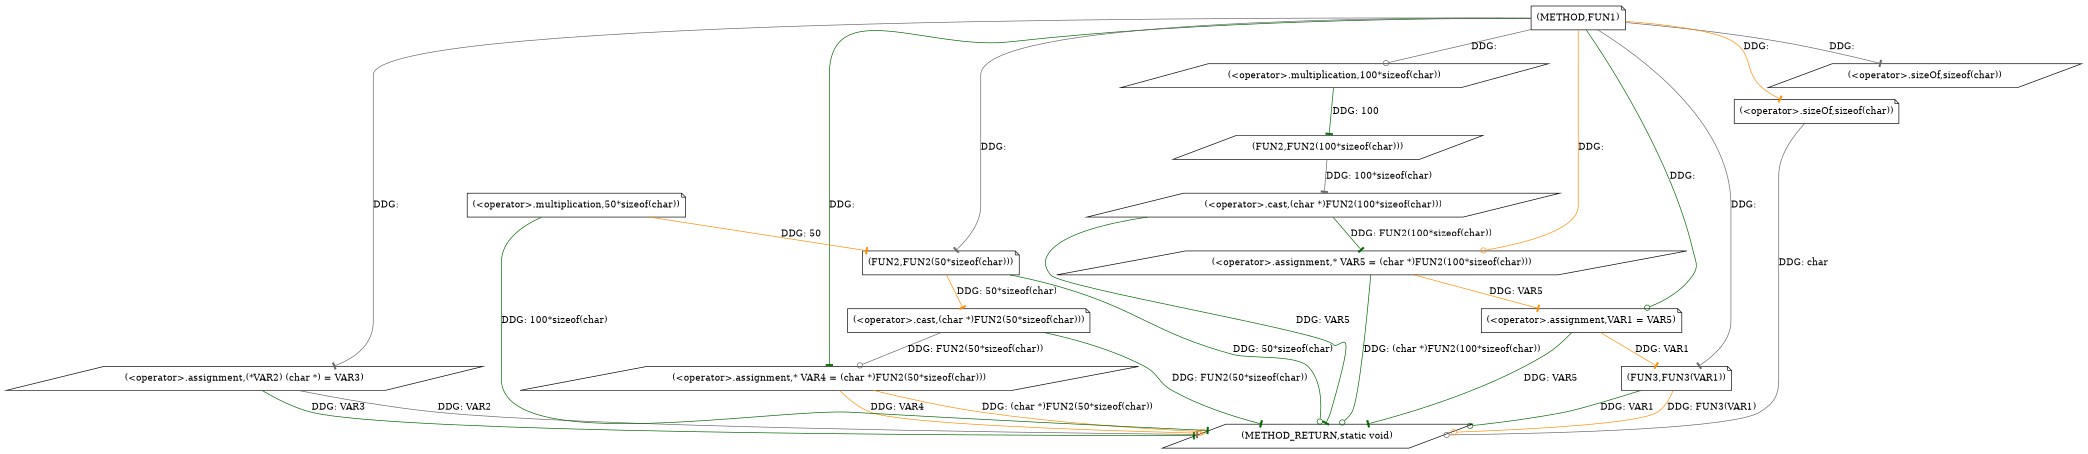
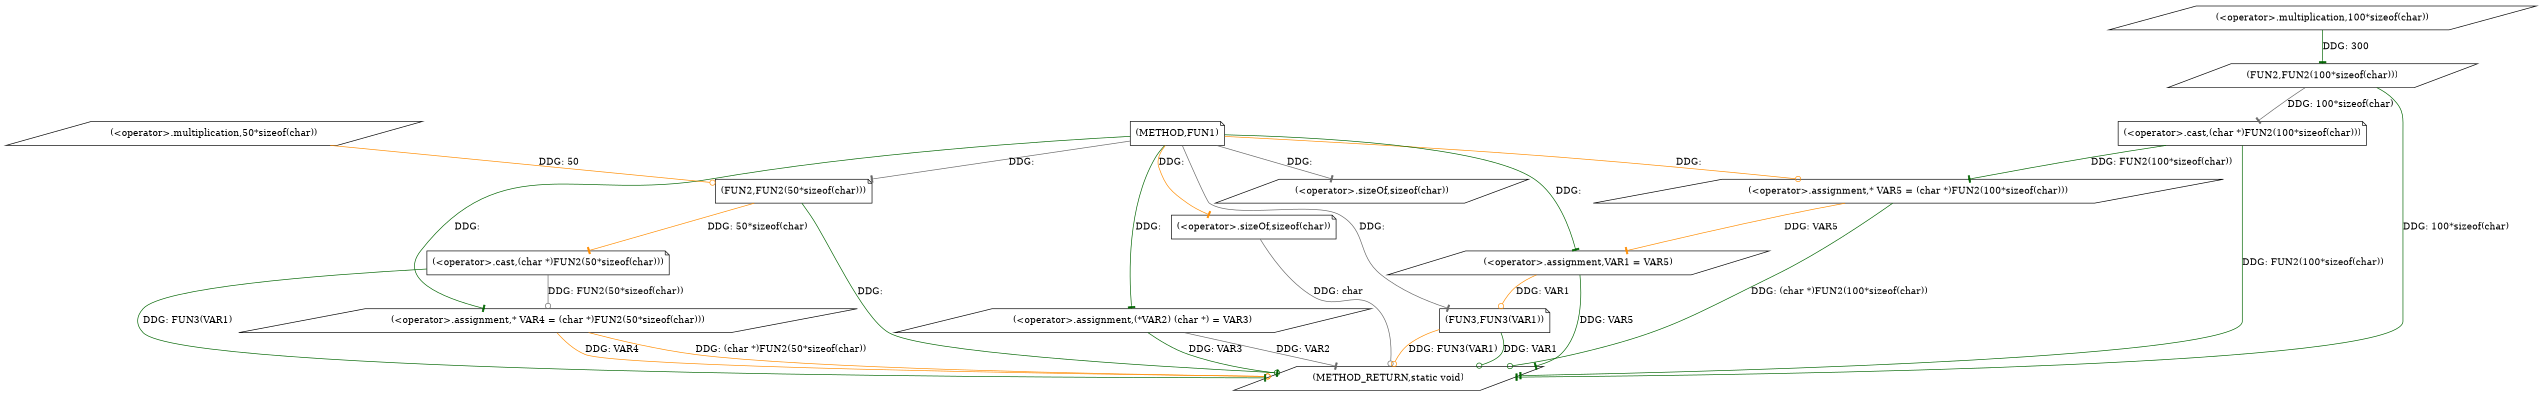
(795, 27) -> (1134, 222)
(1460, 46) -> none
(1356, 112) -> (2346, 47)
(1666, 172) -> (1461, 155)
(576, 205) -> (214, 133)
(1323, 205) -> (2242, 133)
(757, 234) -> (520, 164)
(1323, 321) -> (2313, 263)
(1582, 321) -> (1578, 263)
(1628, 349) -> (1517, 286)
(1283, 350) -> (872, 292)
(1240, 378) -> (188, 321)
(754, 417) -> (2086, 364)
